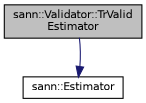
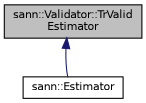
(80, 52) -> (66, 63)
